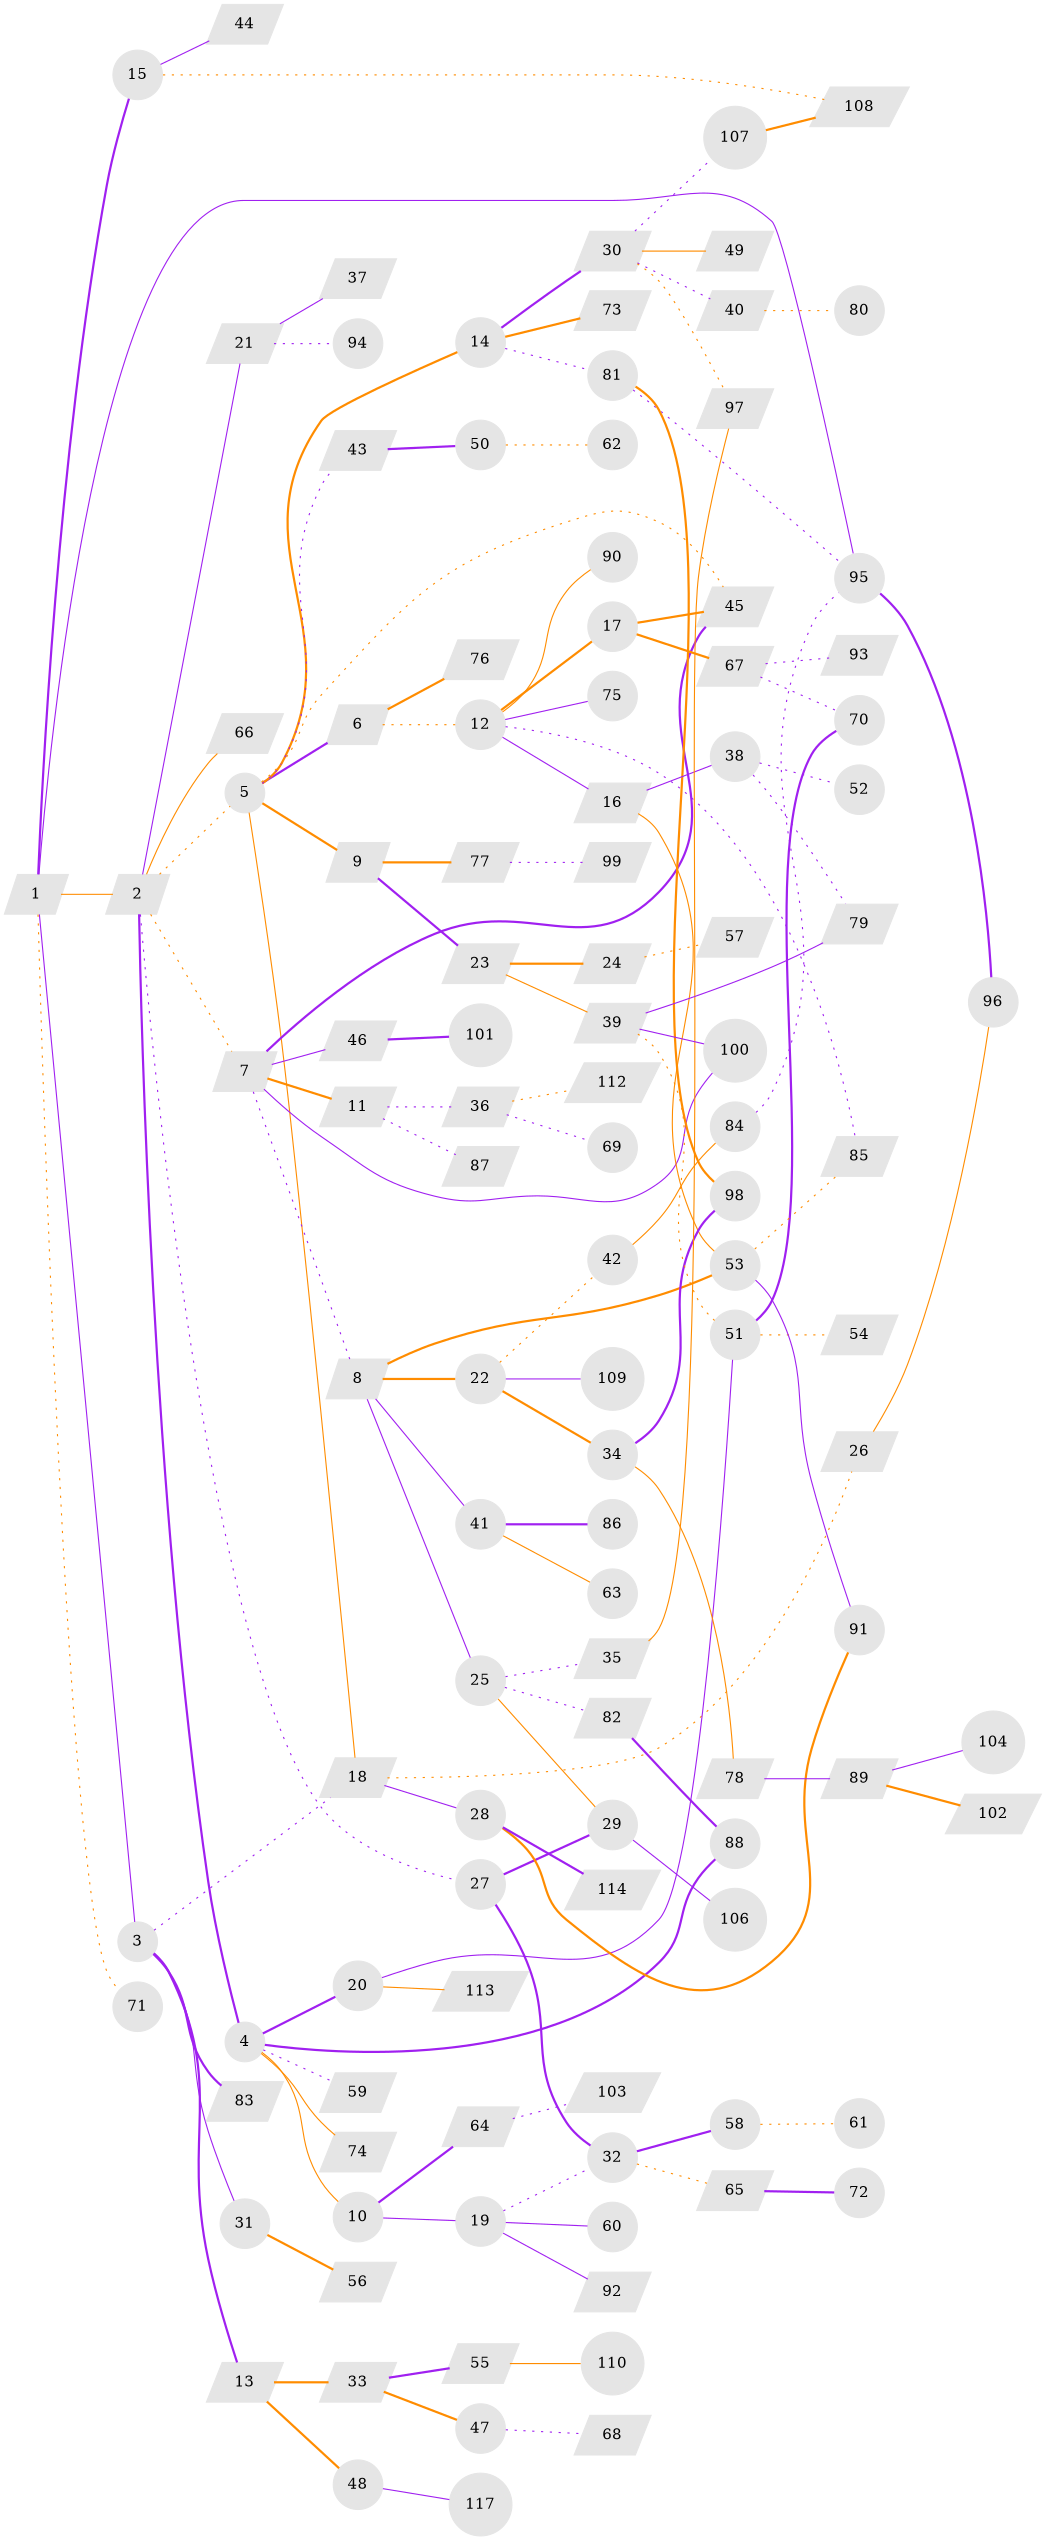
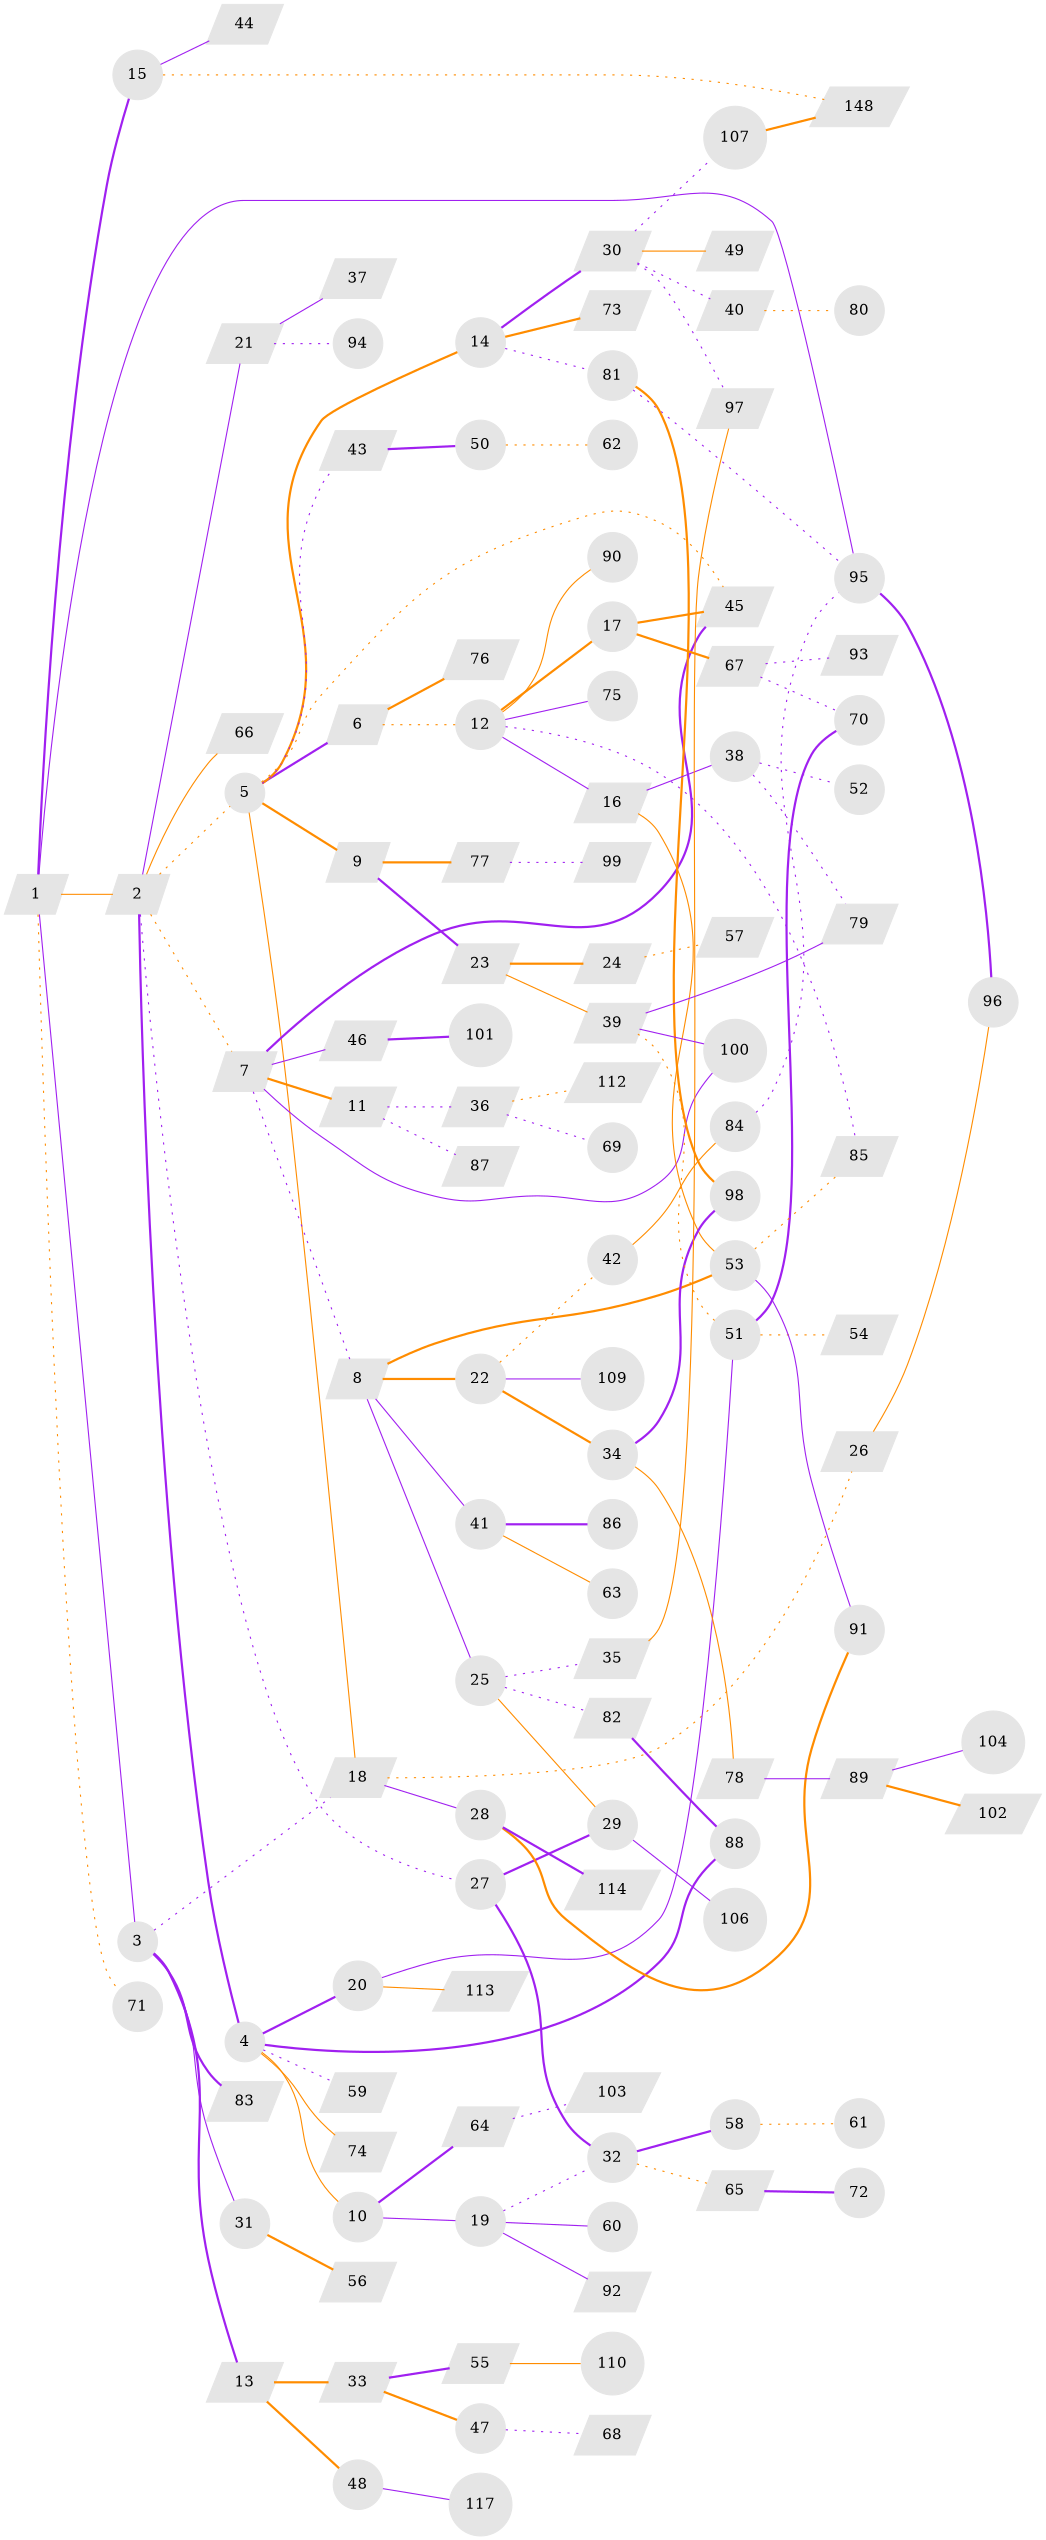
(860, 107) -> (860, 107)
(686, 321) -> (686, 321)
